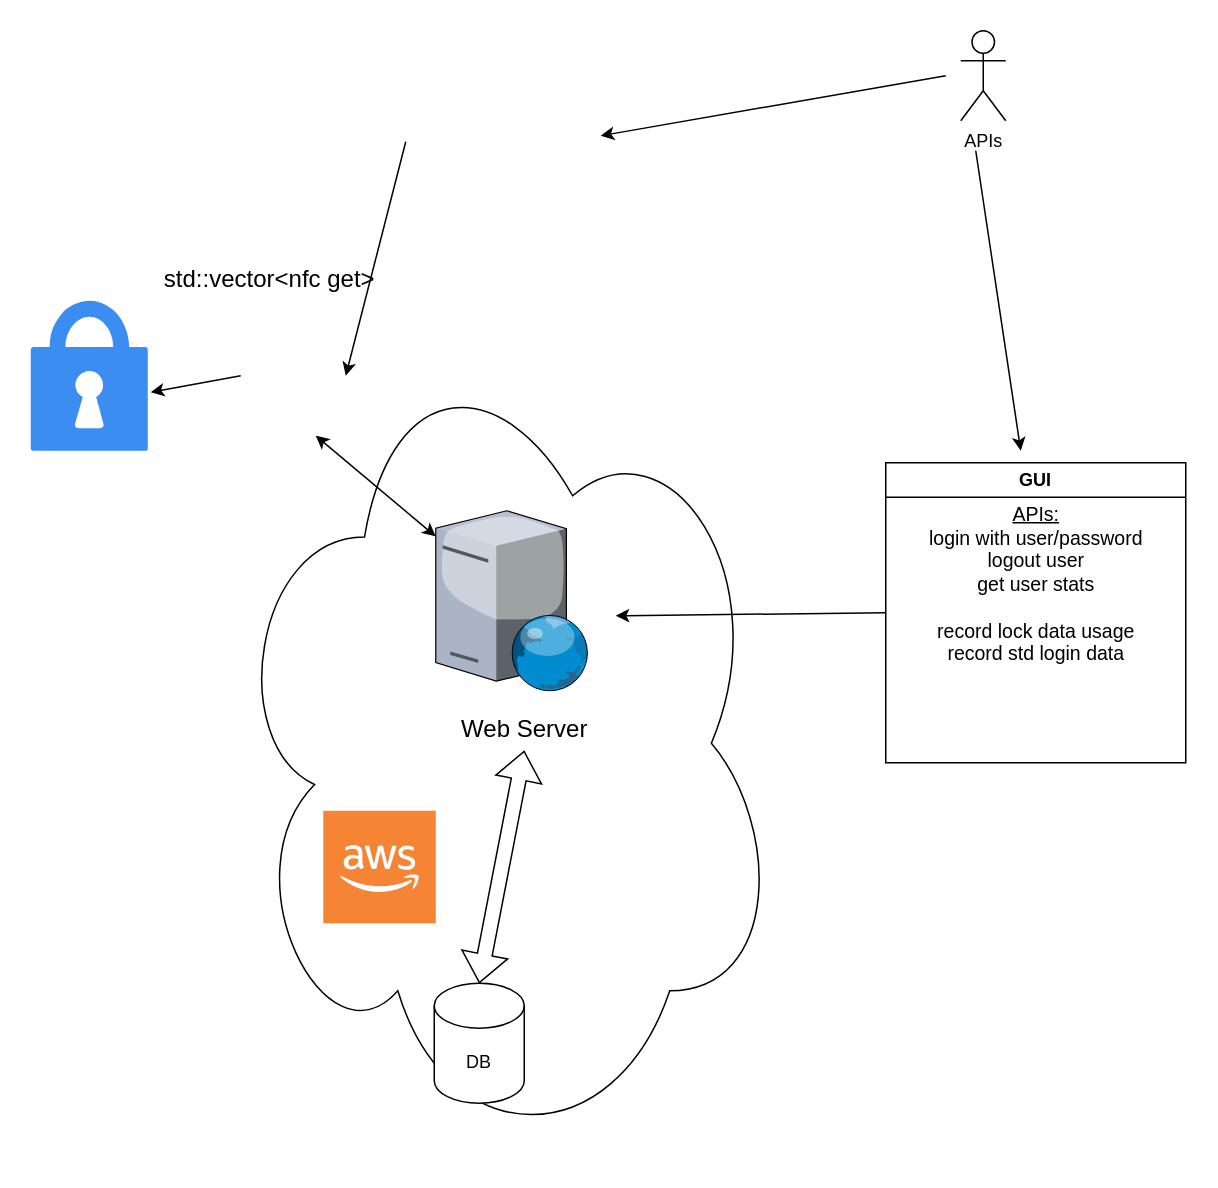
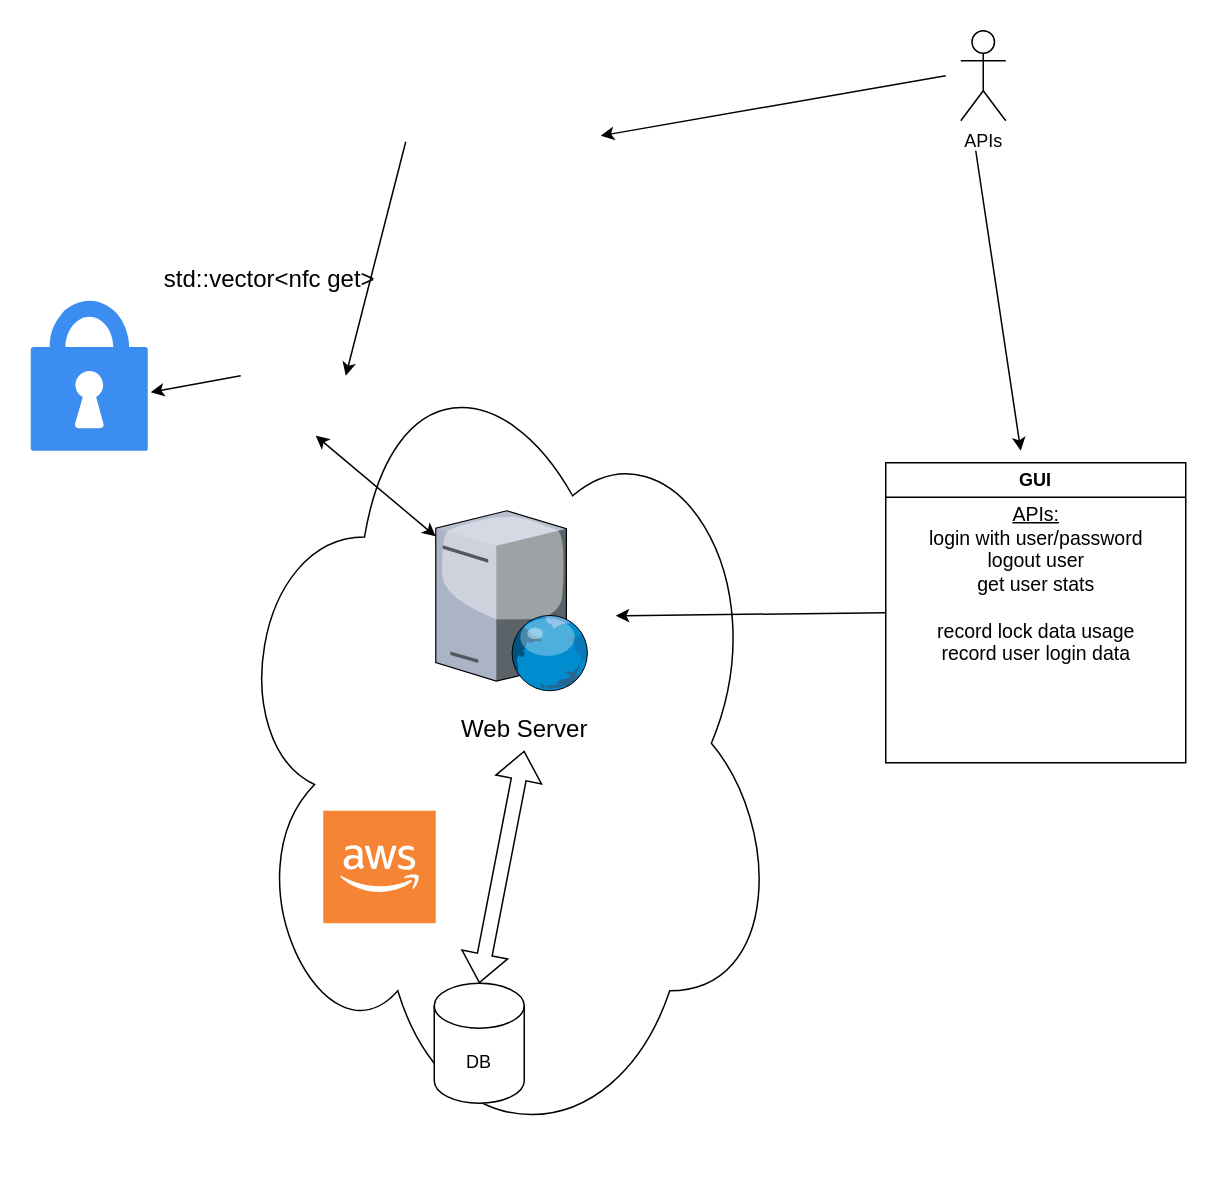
(1037, 584) -> (1037, 584)
